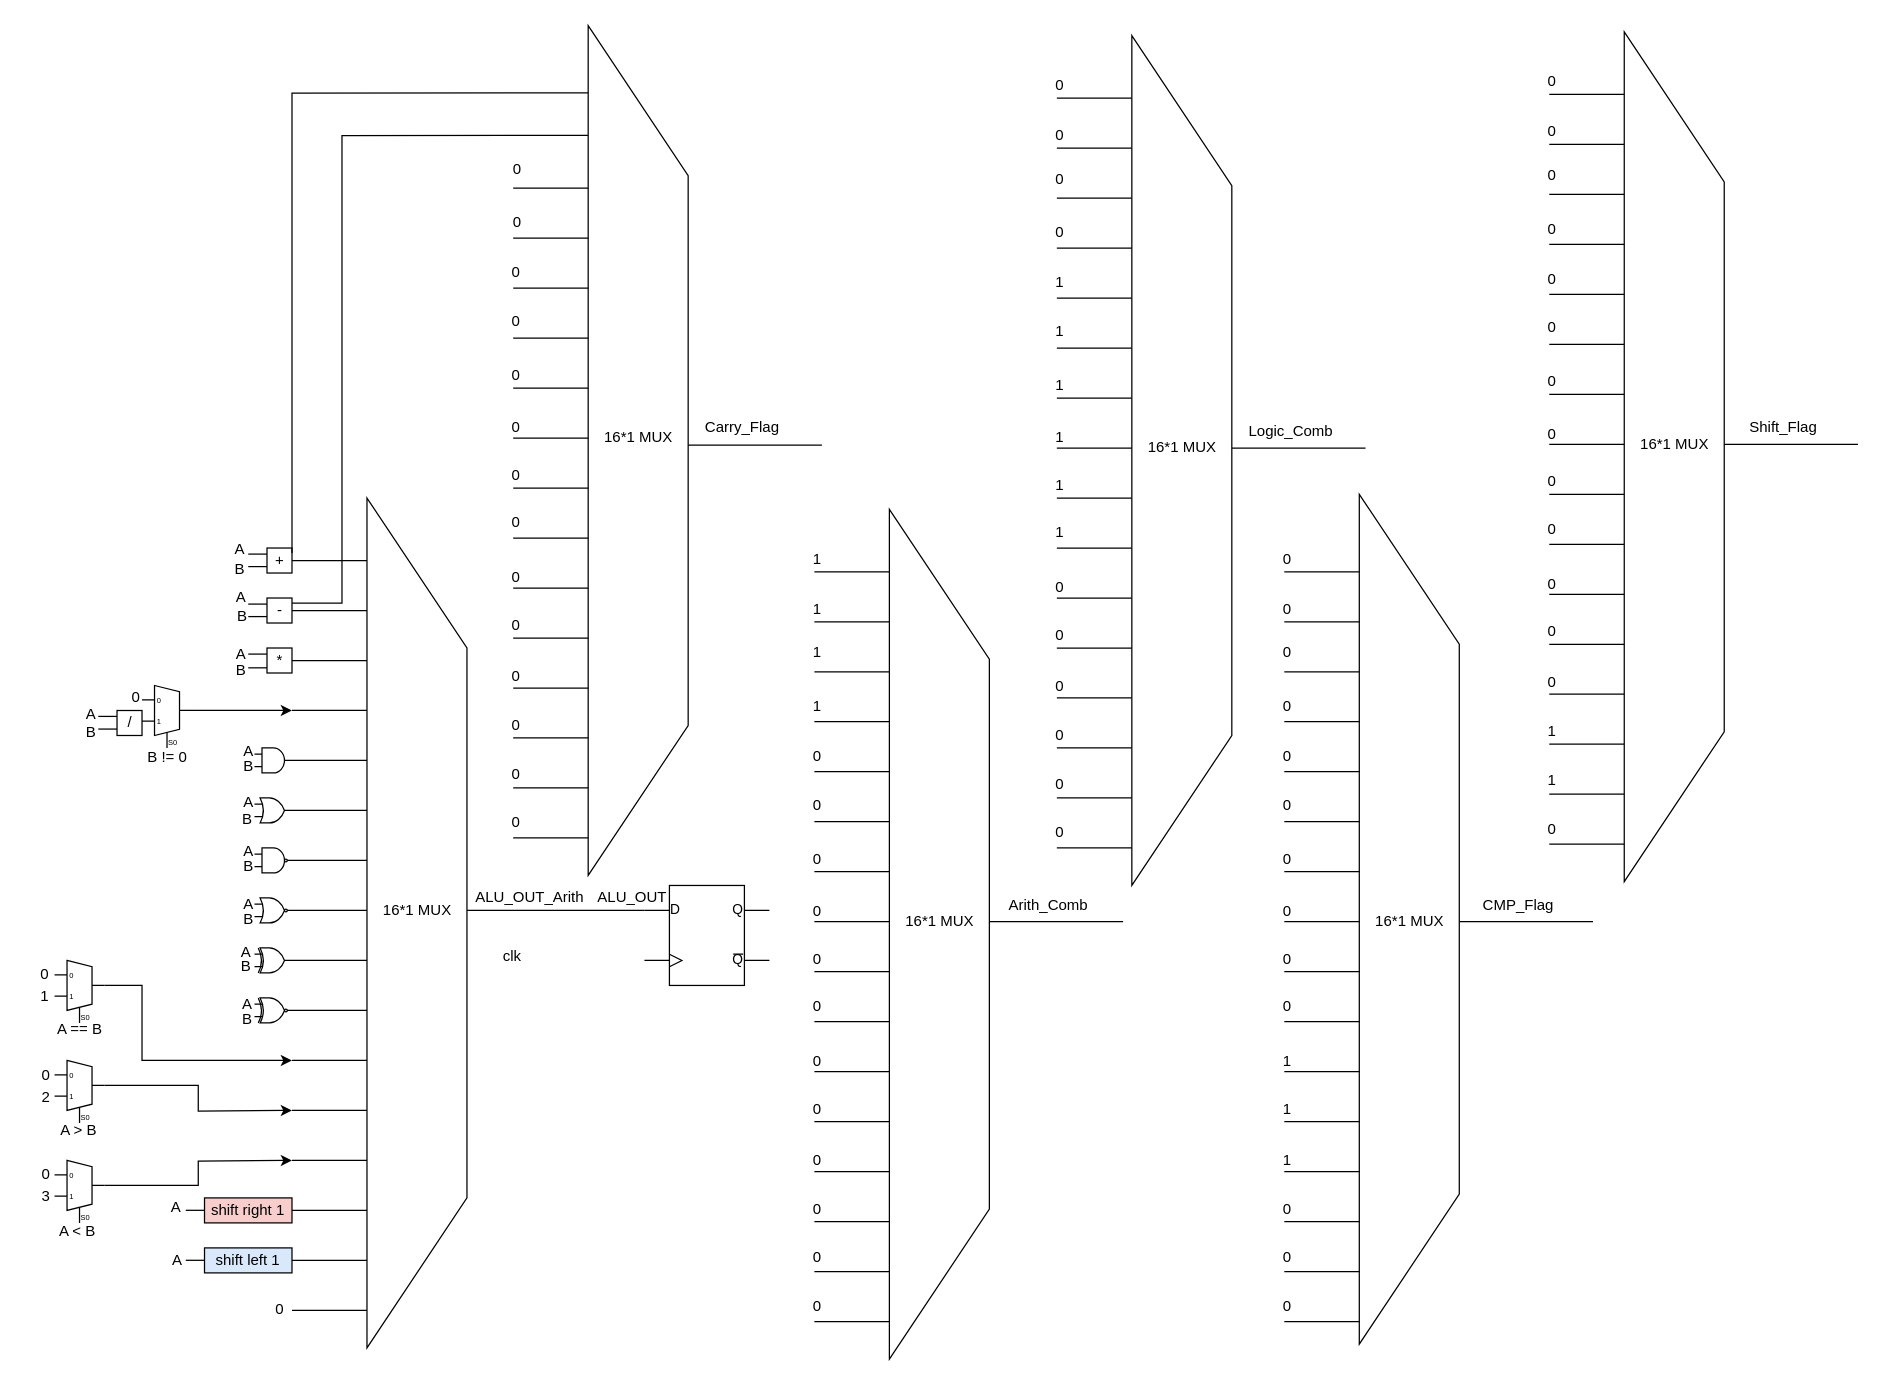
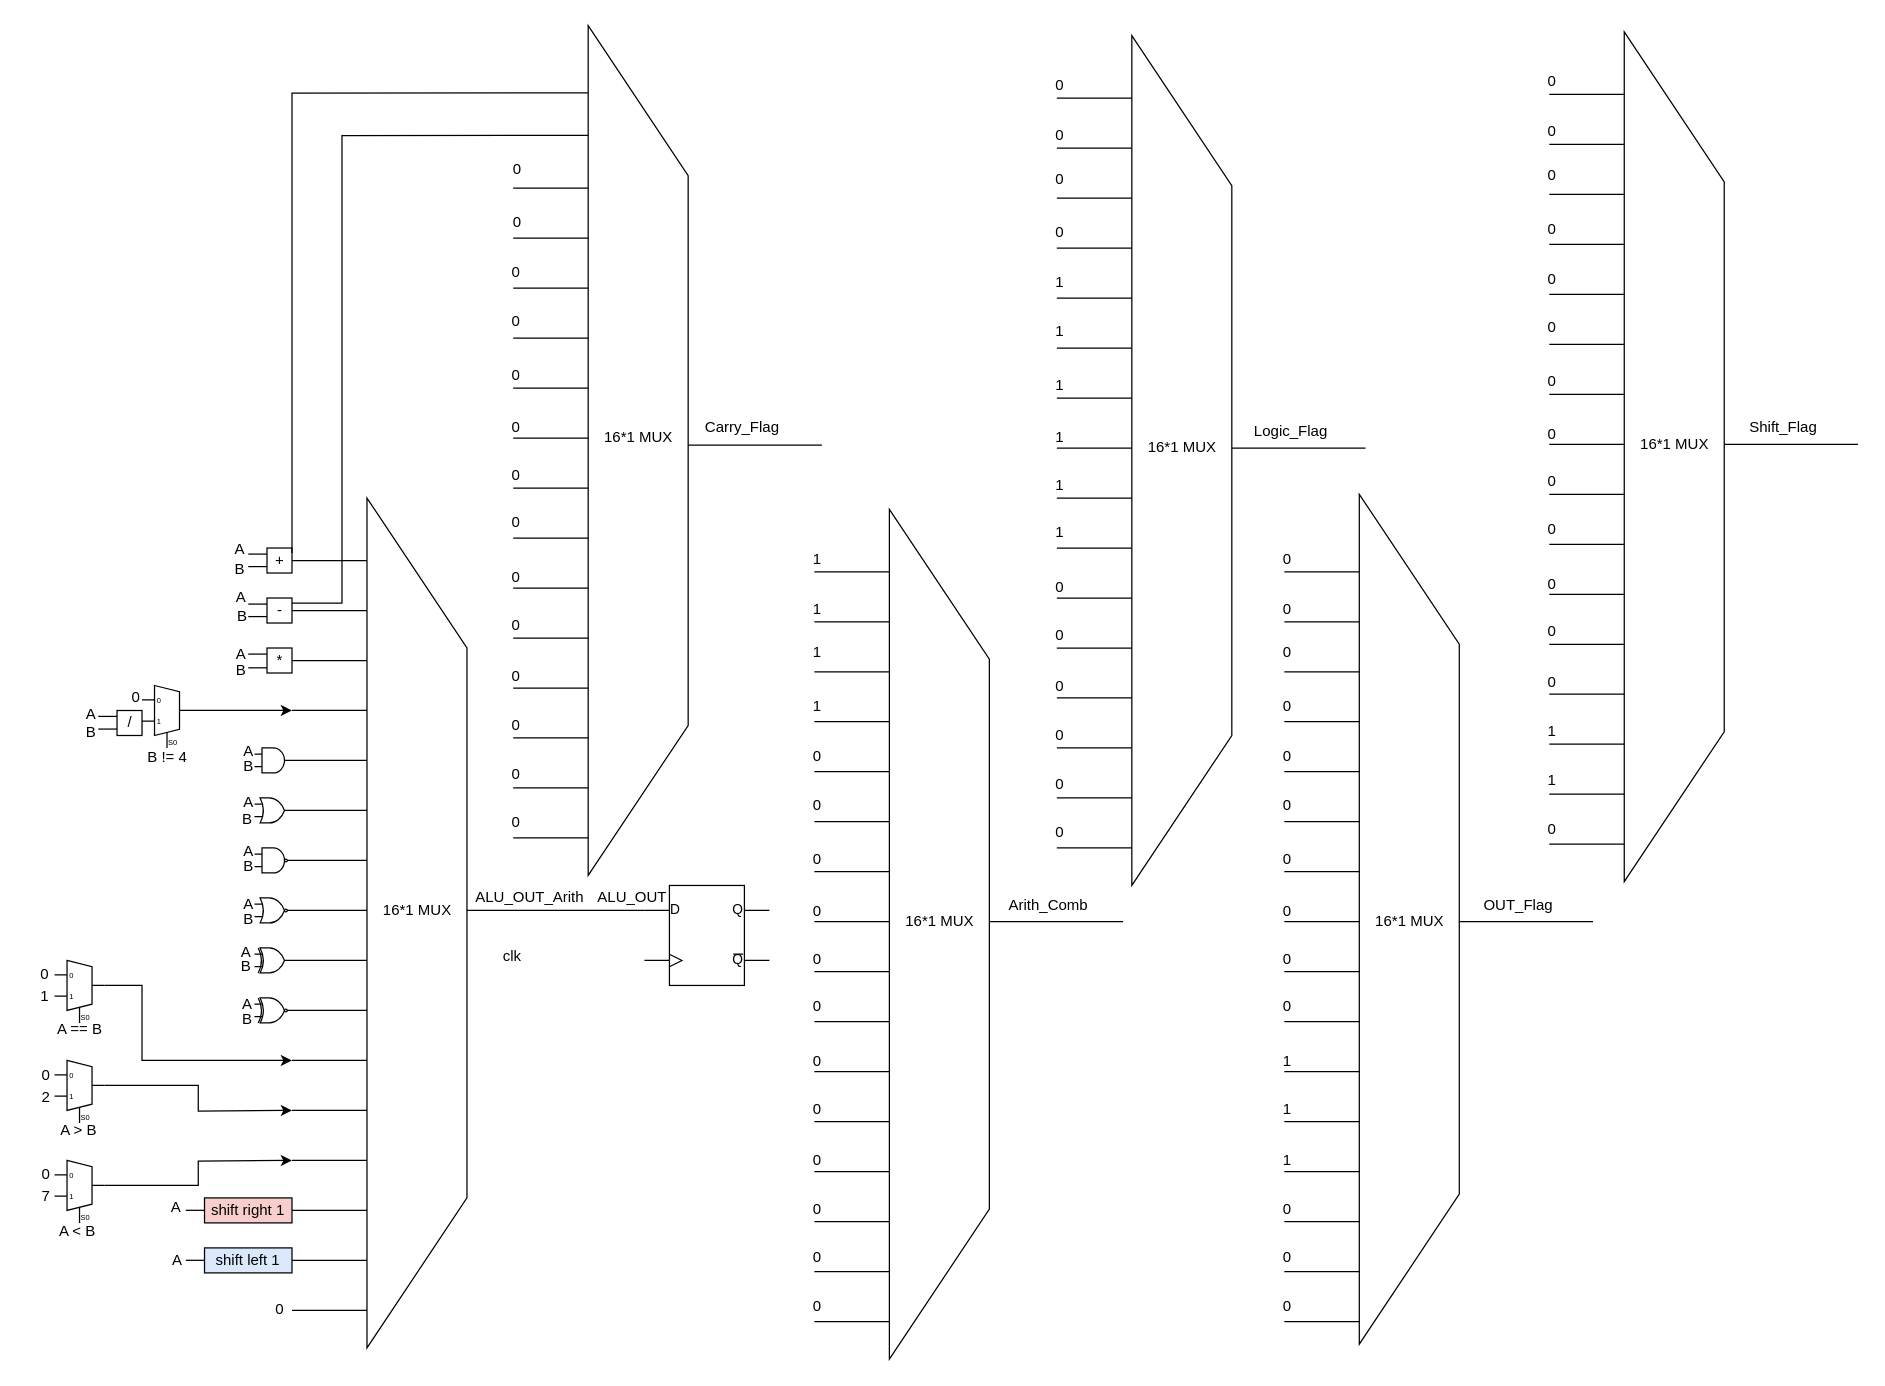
(1291, 432) -> (1291, 432)
(168, 758) -> (168, 758)
(1519, 906) -> (1519, 906)
(46, 1197) -> (46, 1197)
